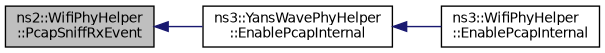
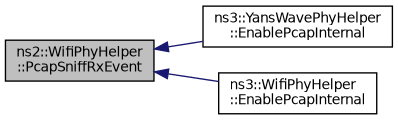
(424, 27) -> (193, 78)
